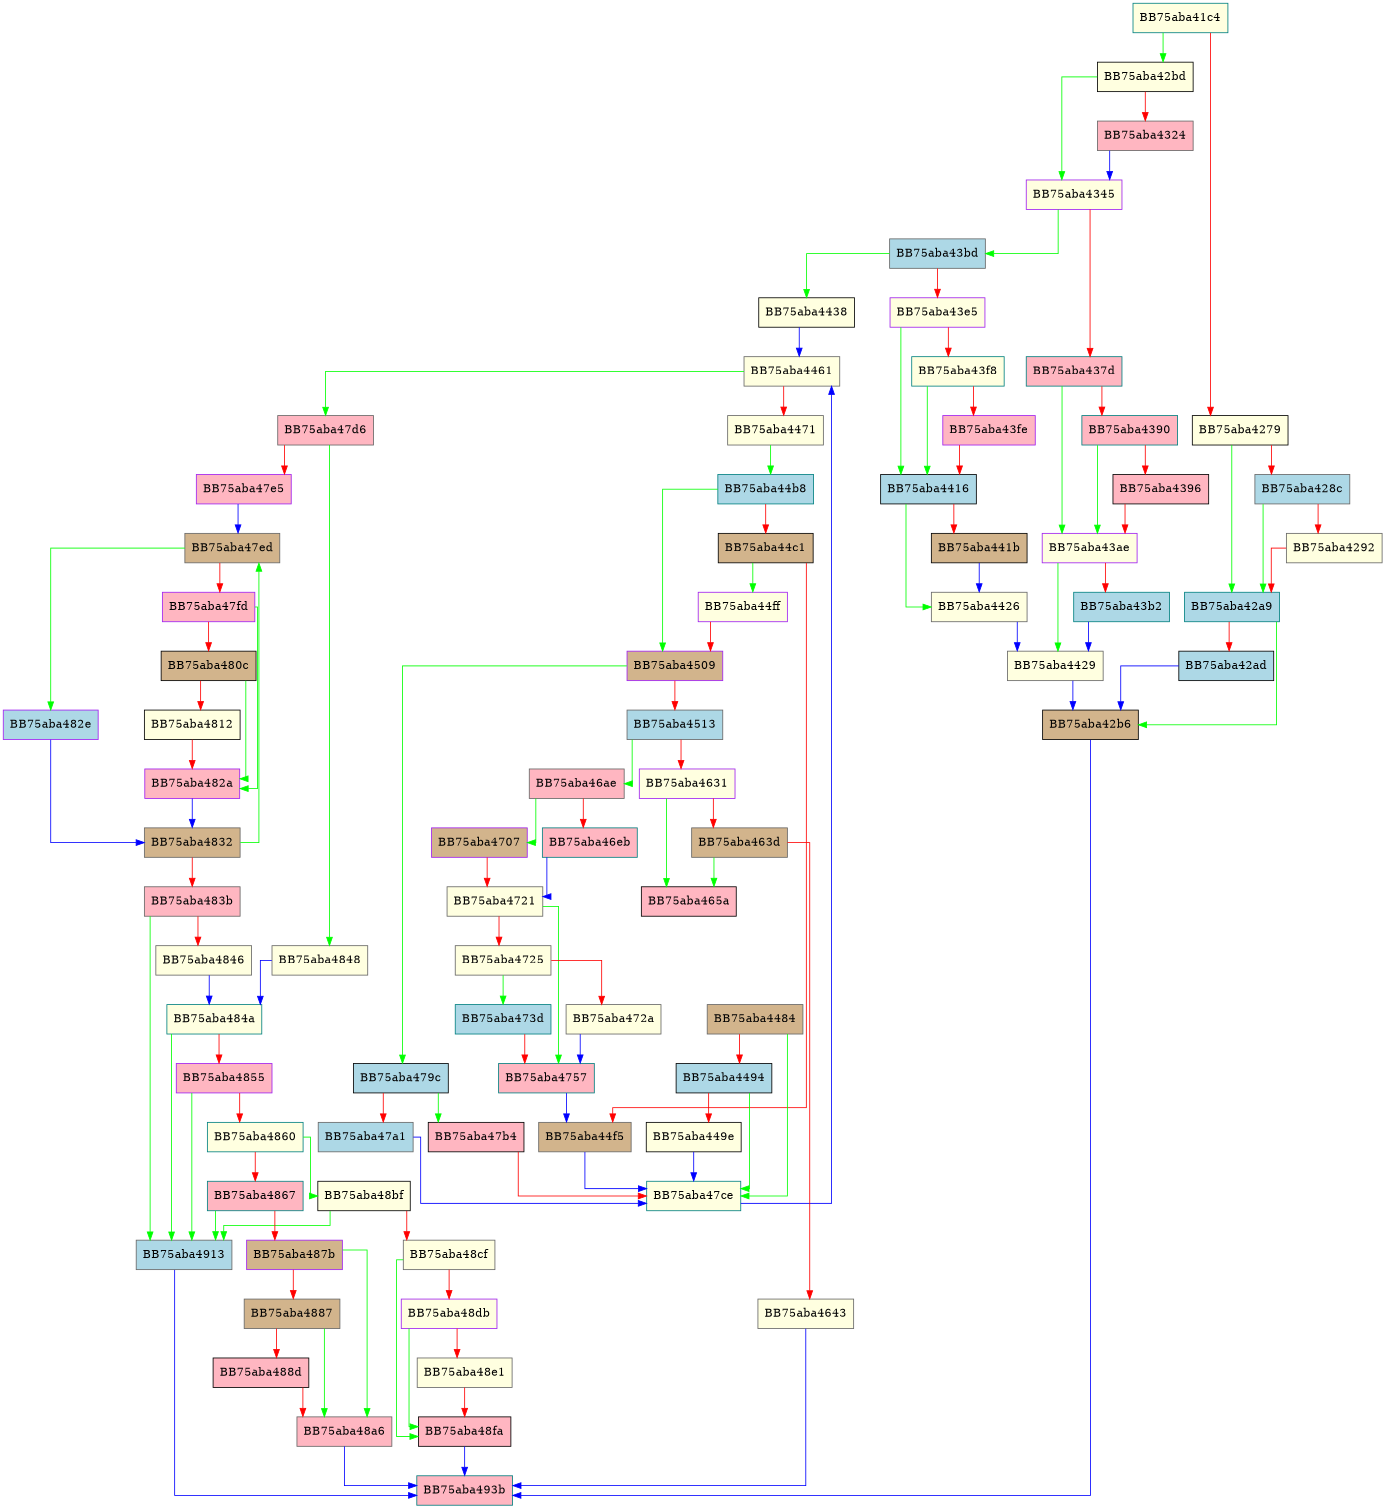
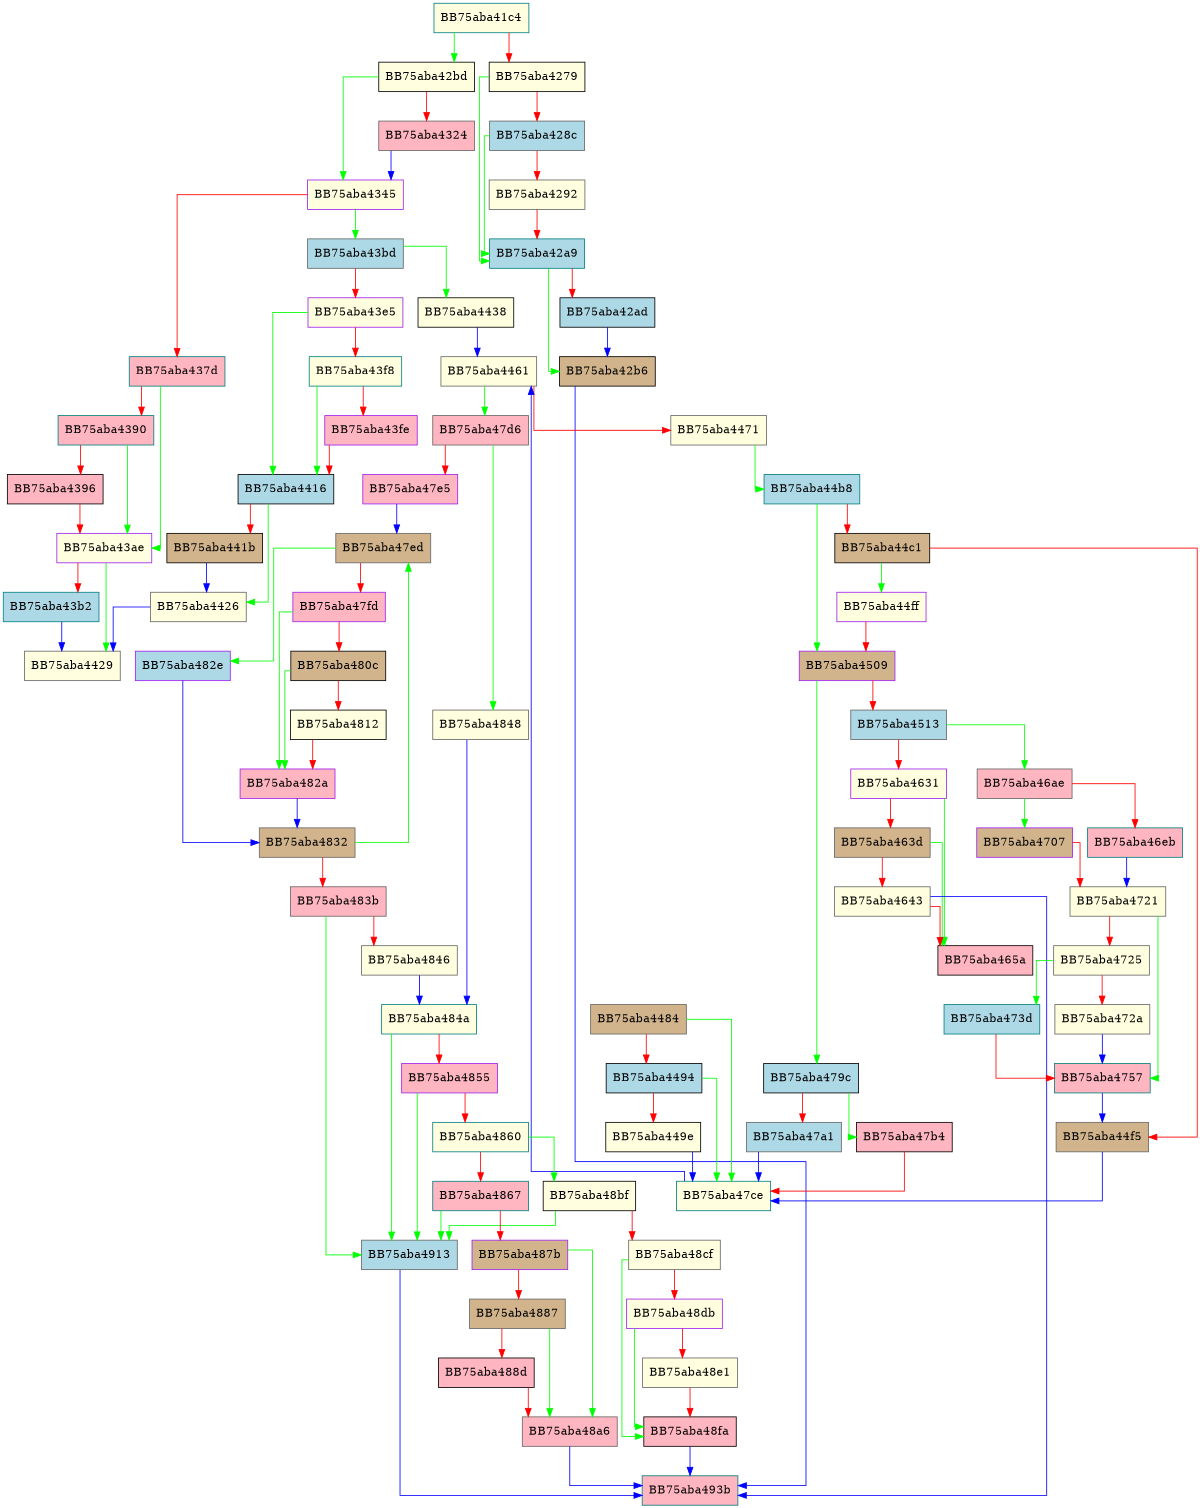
(1073, 691) -> none
none -> (940, 917)
